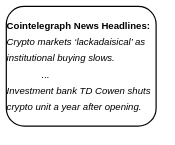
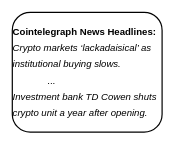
(81, 66) -> (87, 72)
